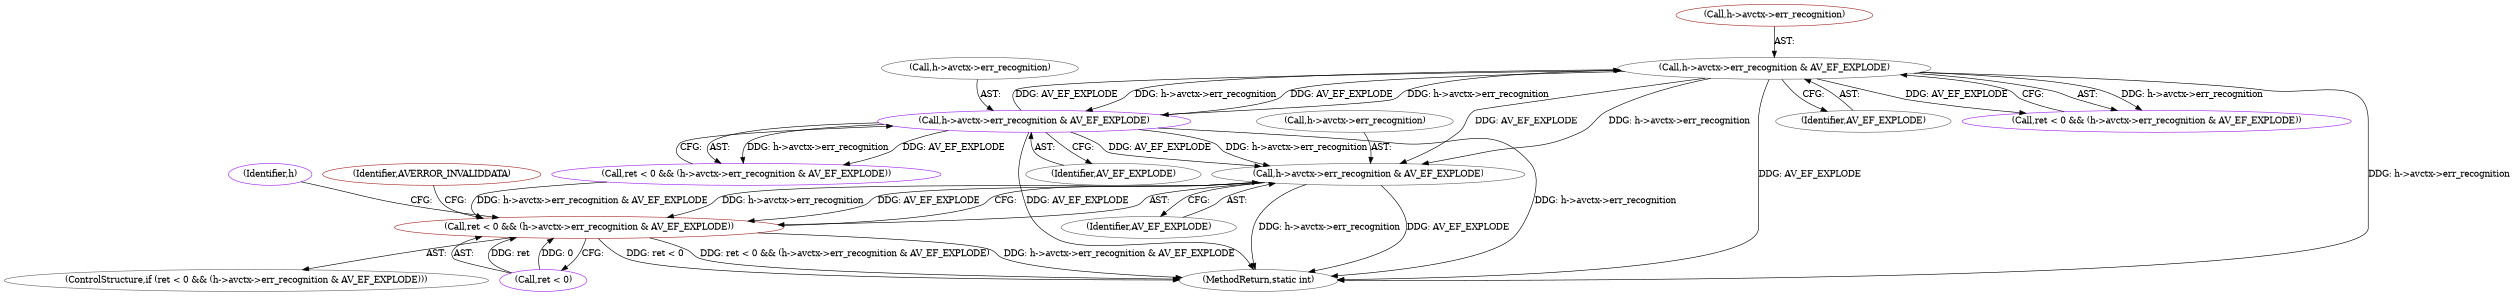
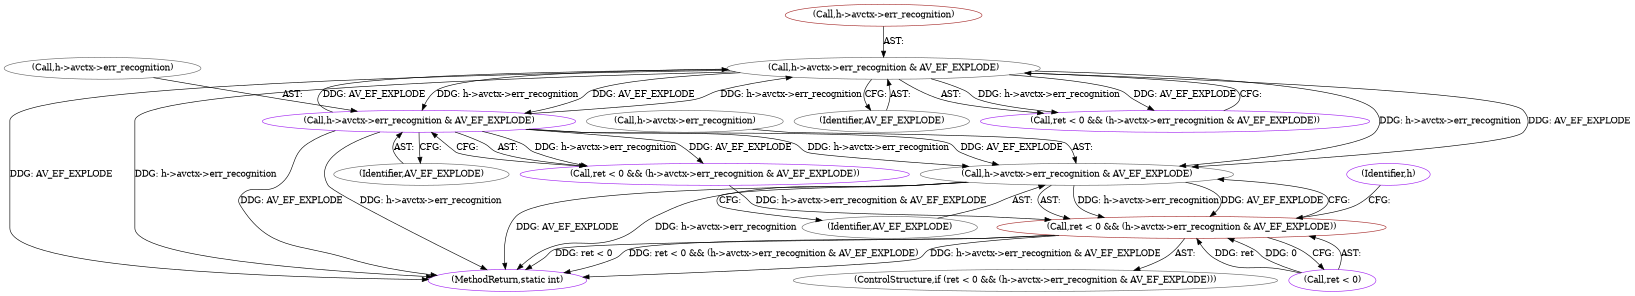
(432, 174) -> none
(1259, 280) -> (507, 280)
